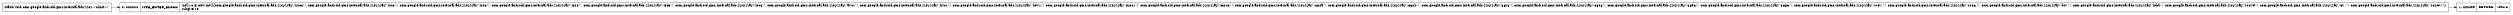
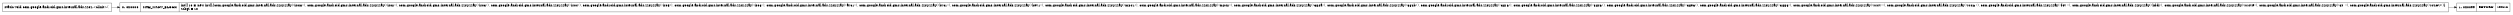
(160, 7) -> (160, 7)
